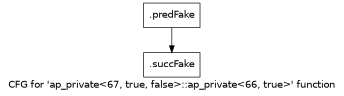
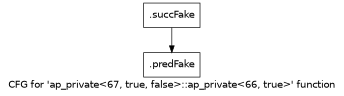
(172, 37) -> (172, 37)
